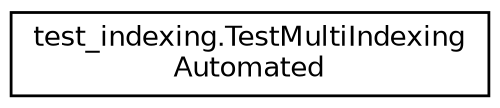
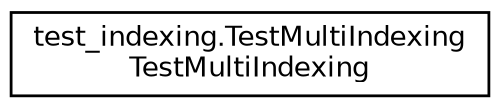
(250, 54) -> (250, 54)
